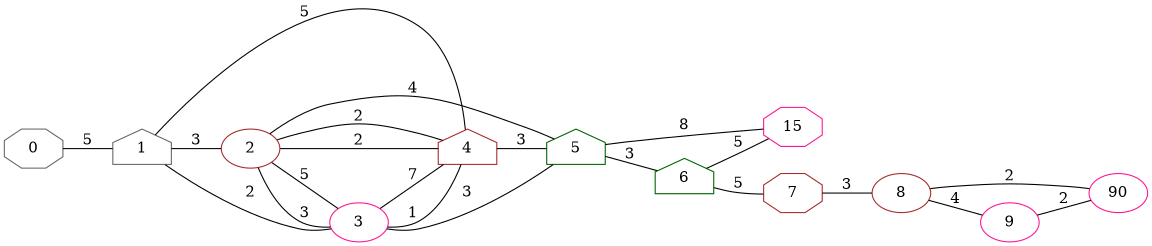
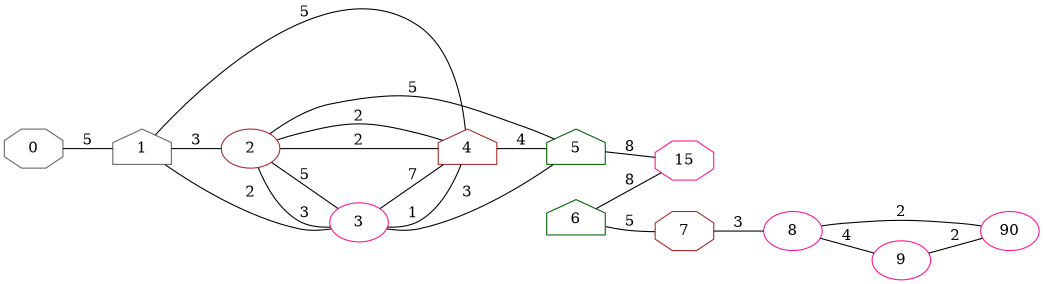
(413, 88) -> (413, 88)
(522, 140) -> (522, 140)
(739, 143) -> (630, 181)
(631, 164) -> none
(901, 193) -> (793, 231)
